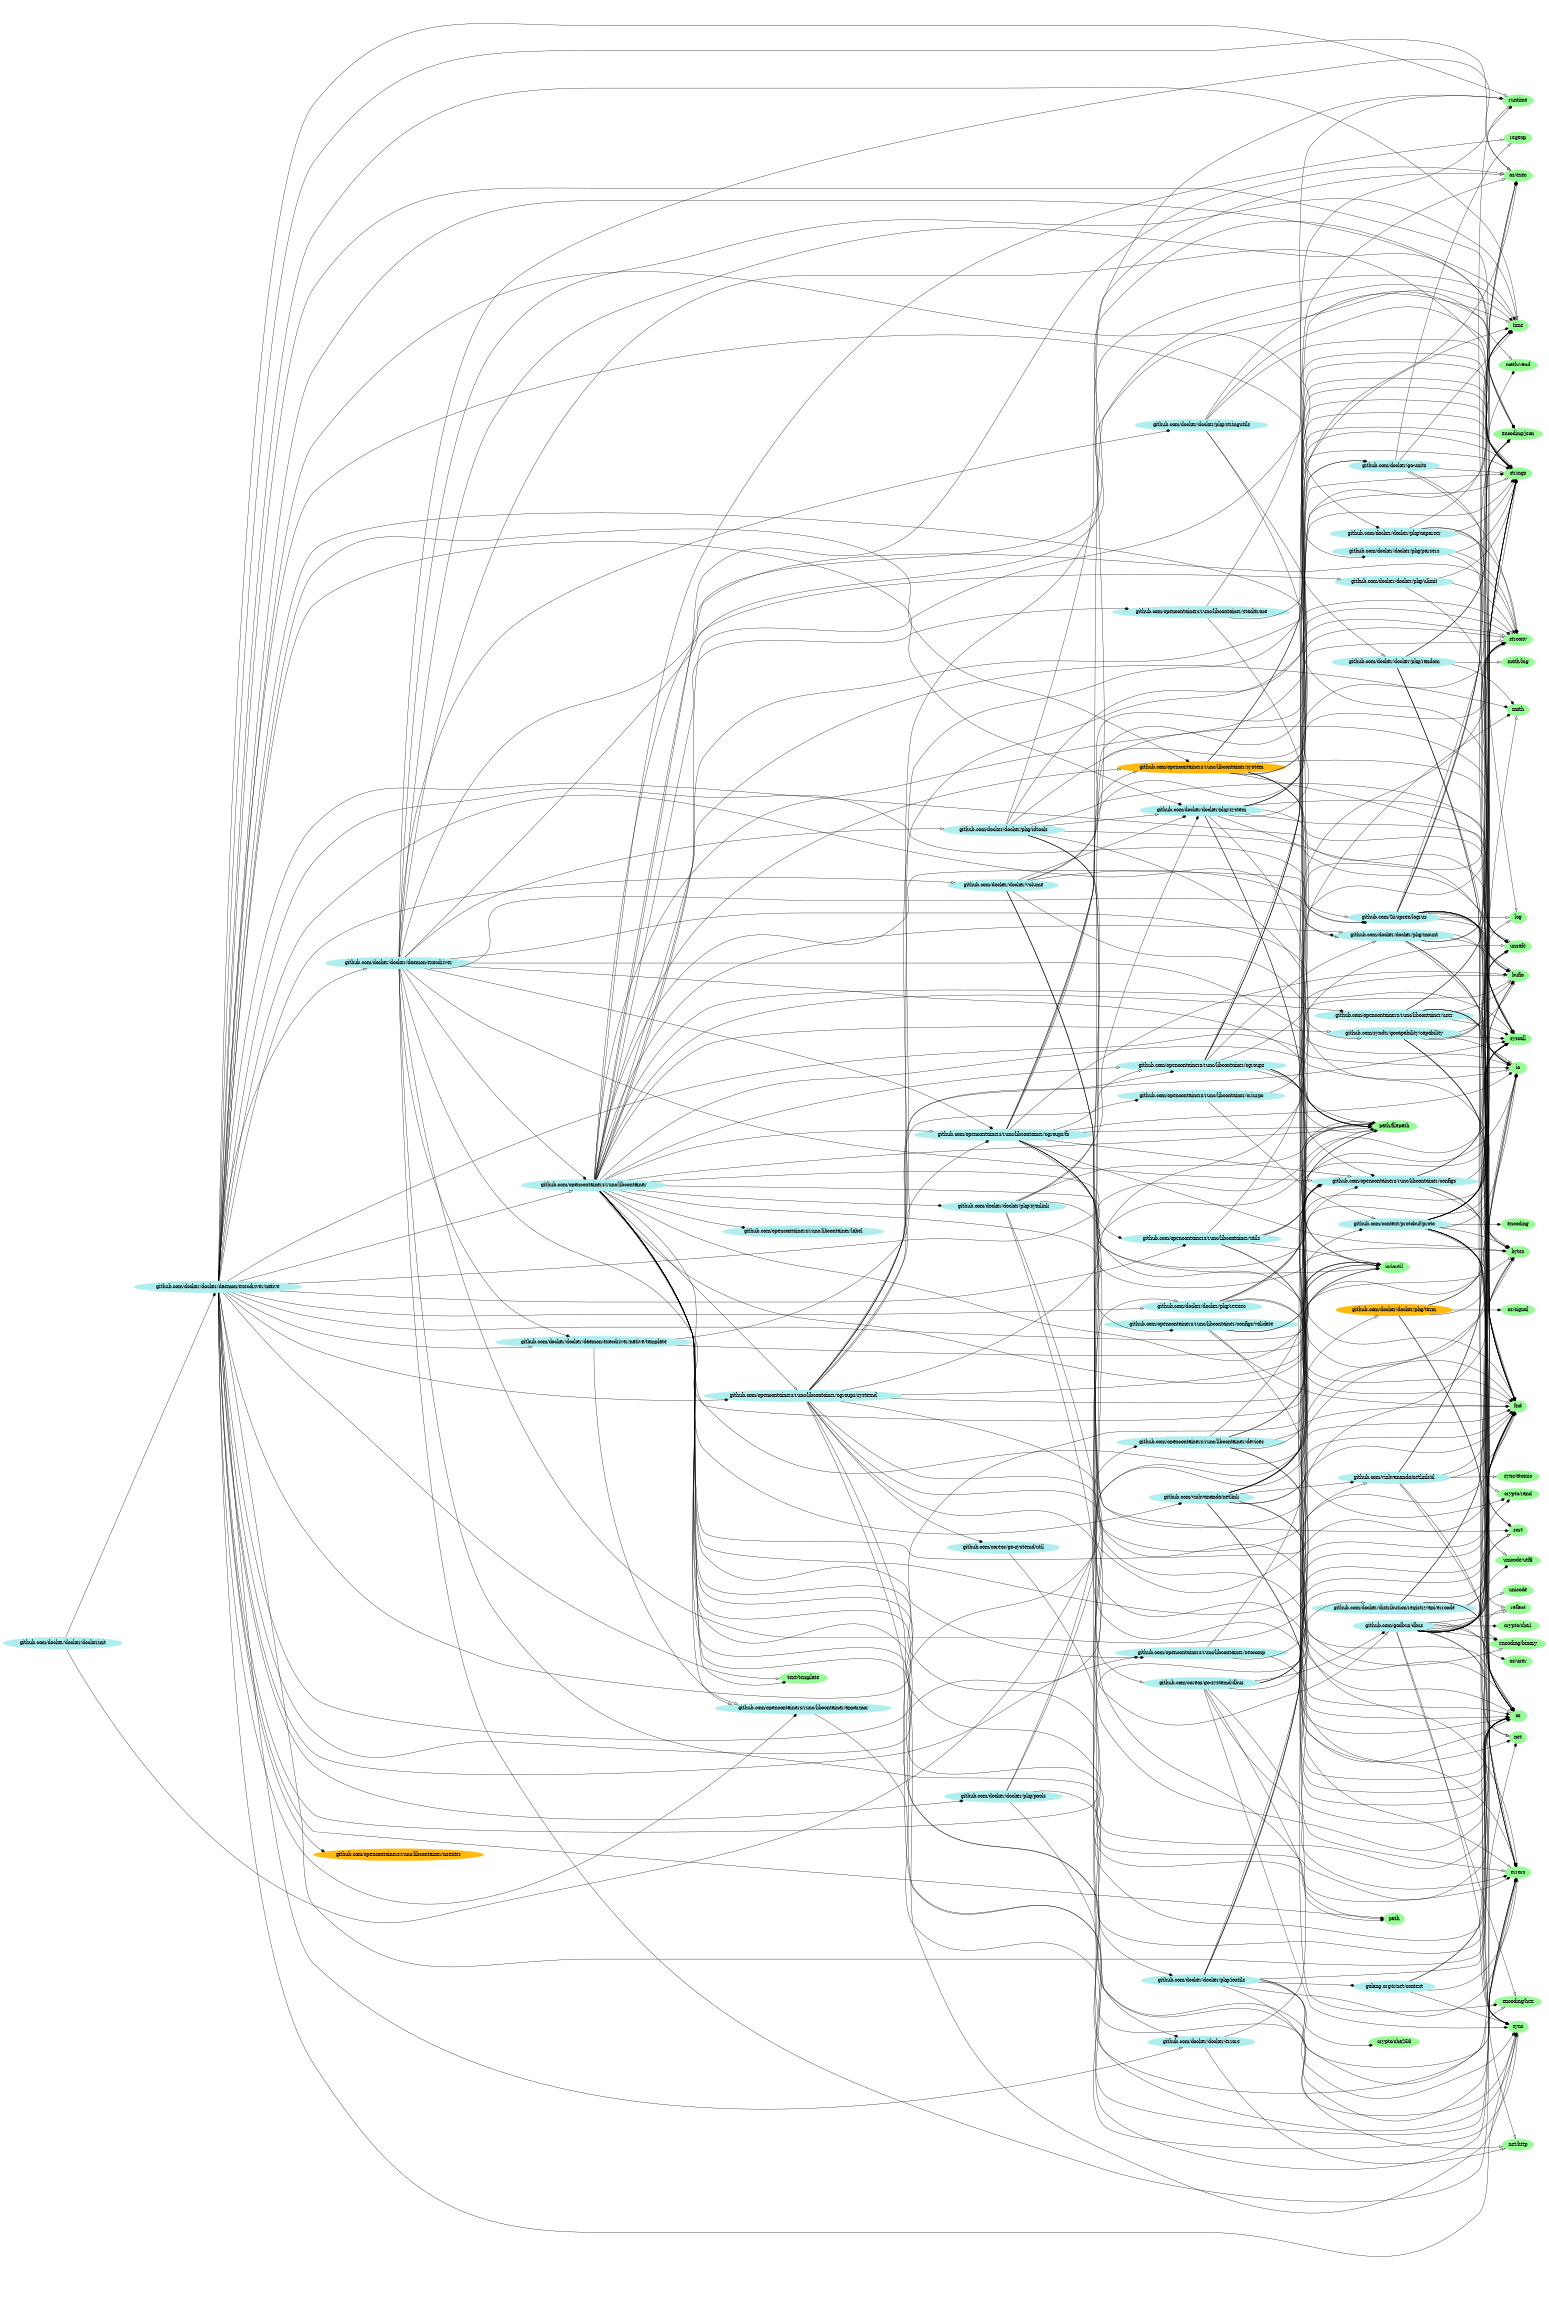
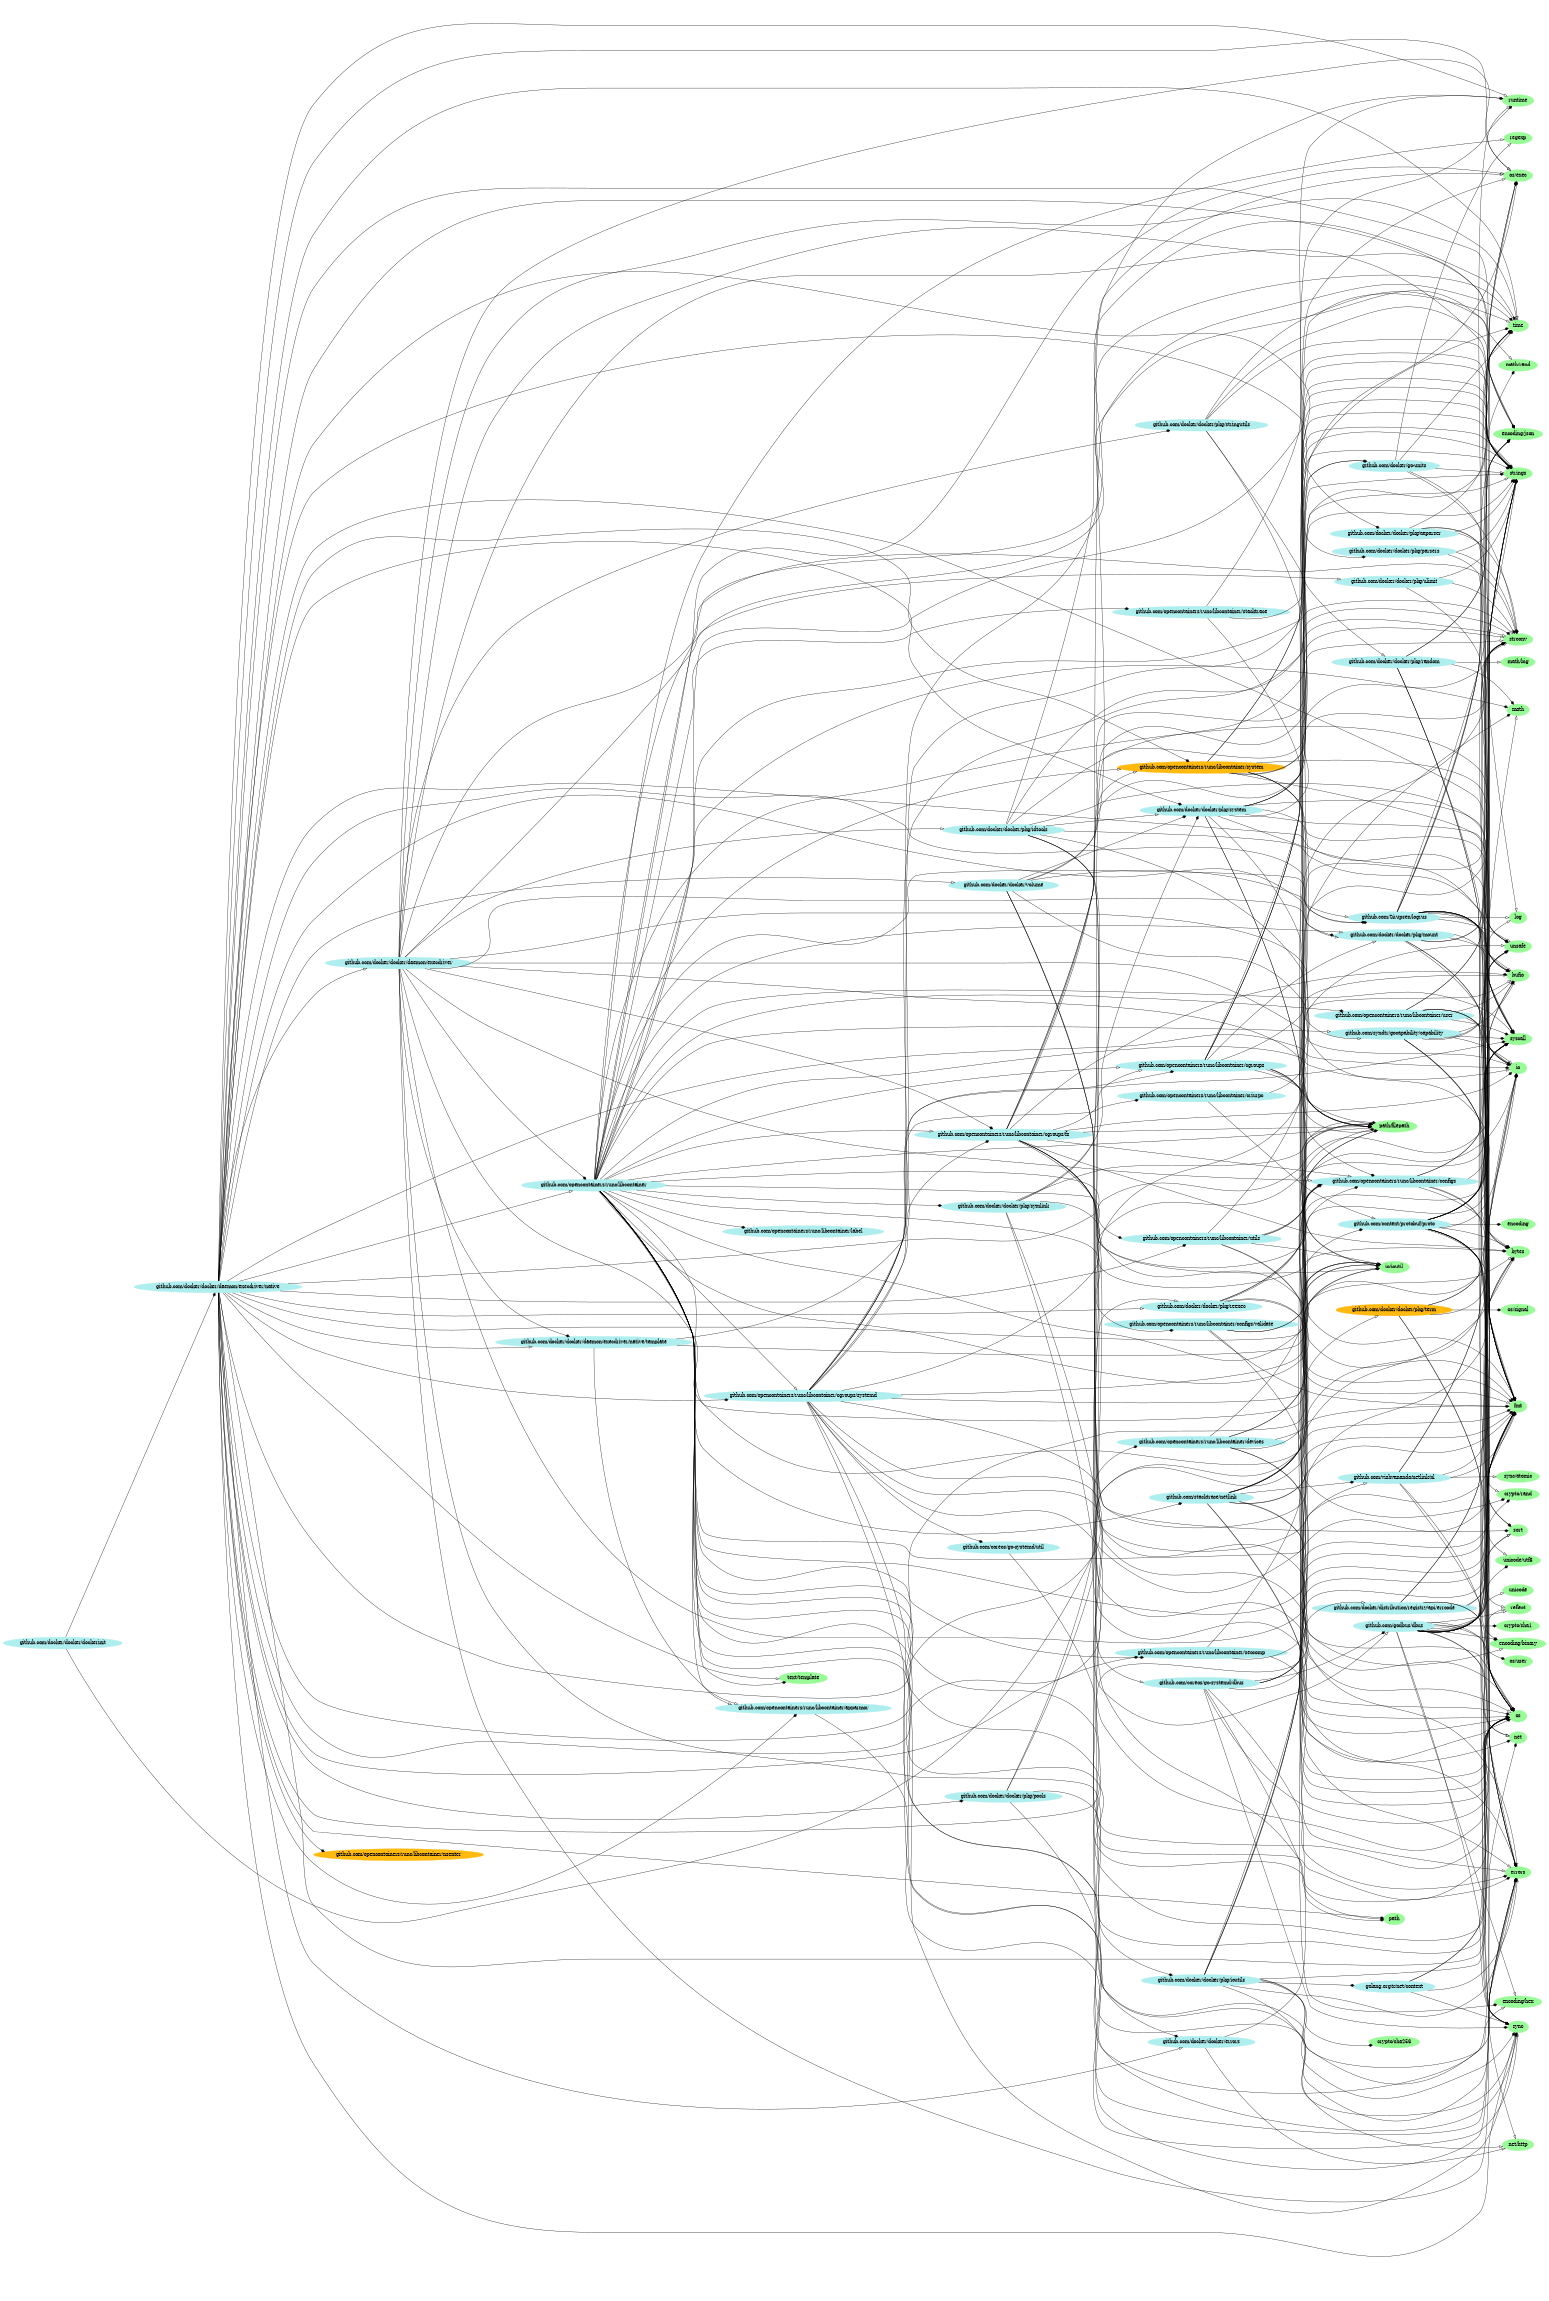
(673, 514) -> (640, 505)
(1201, 1498) -> (1201, 1498)
